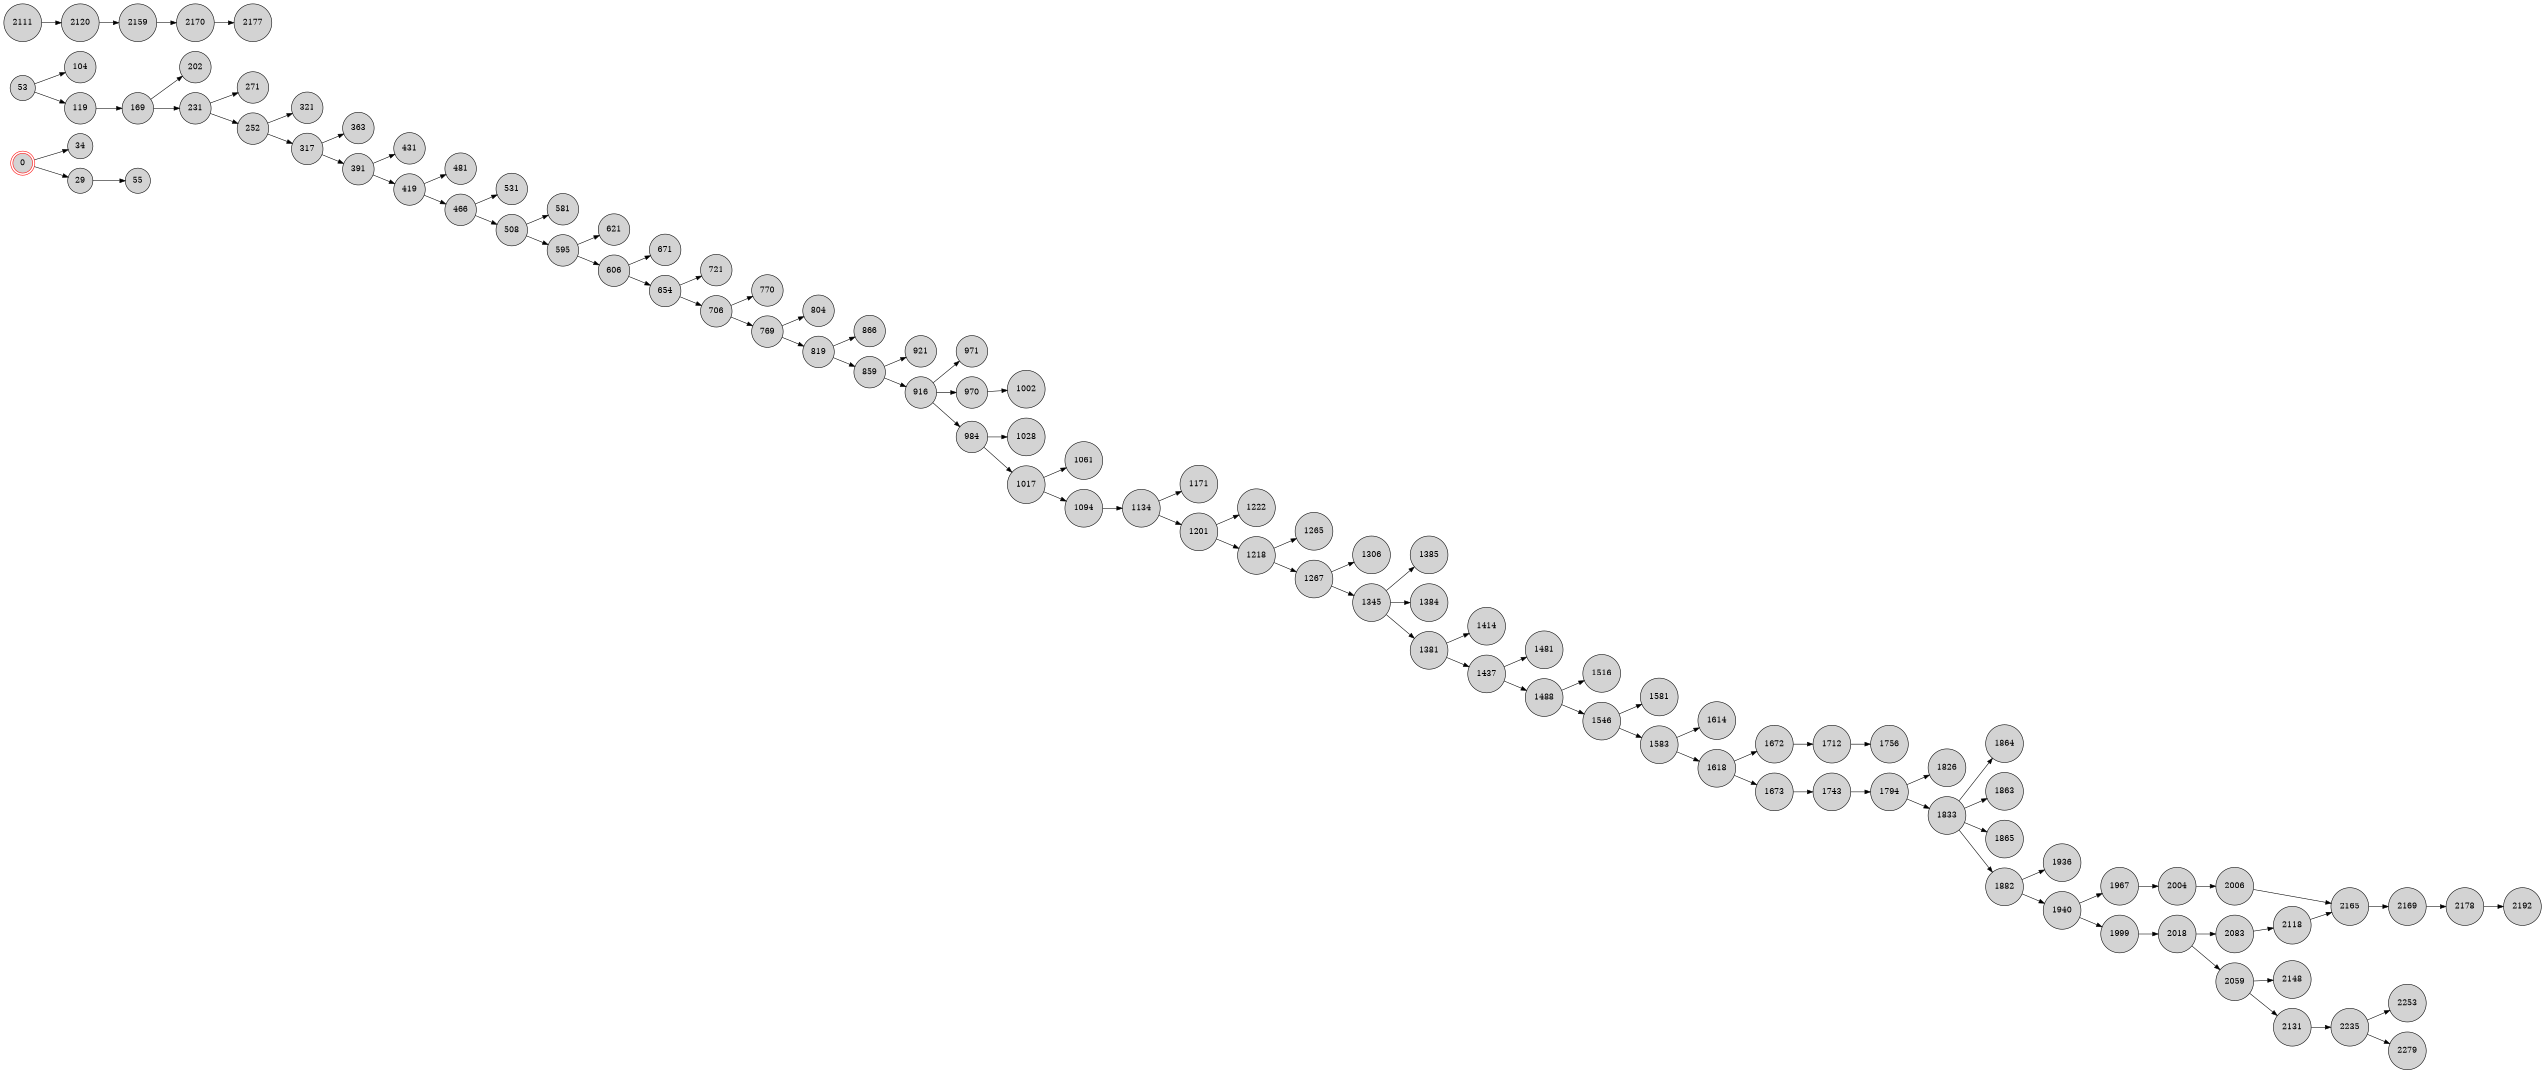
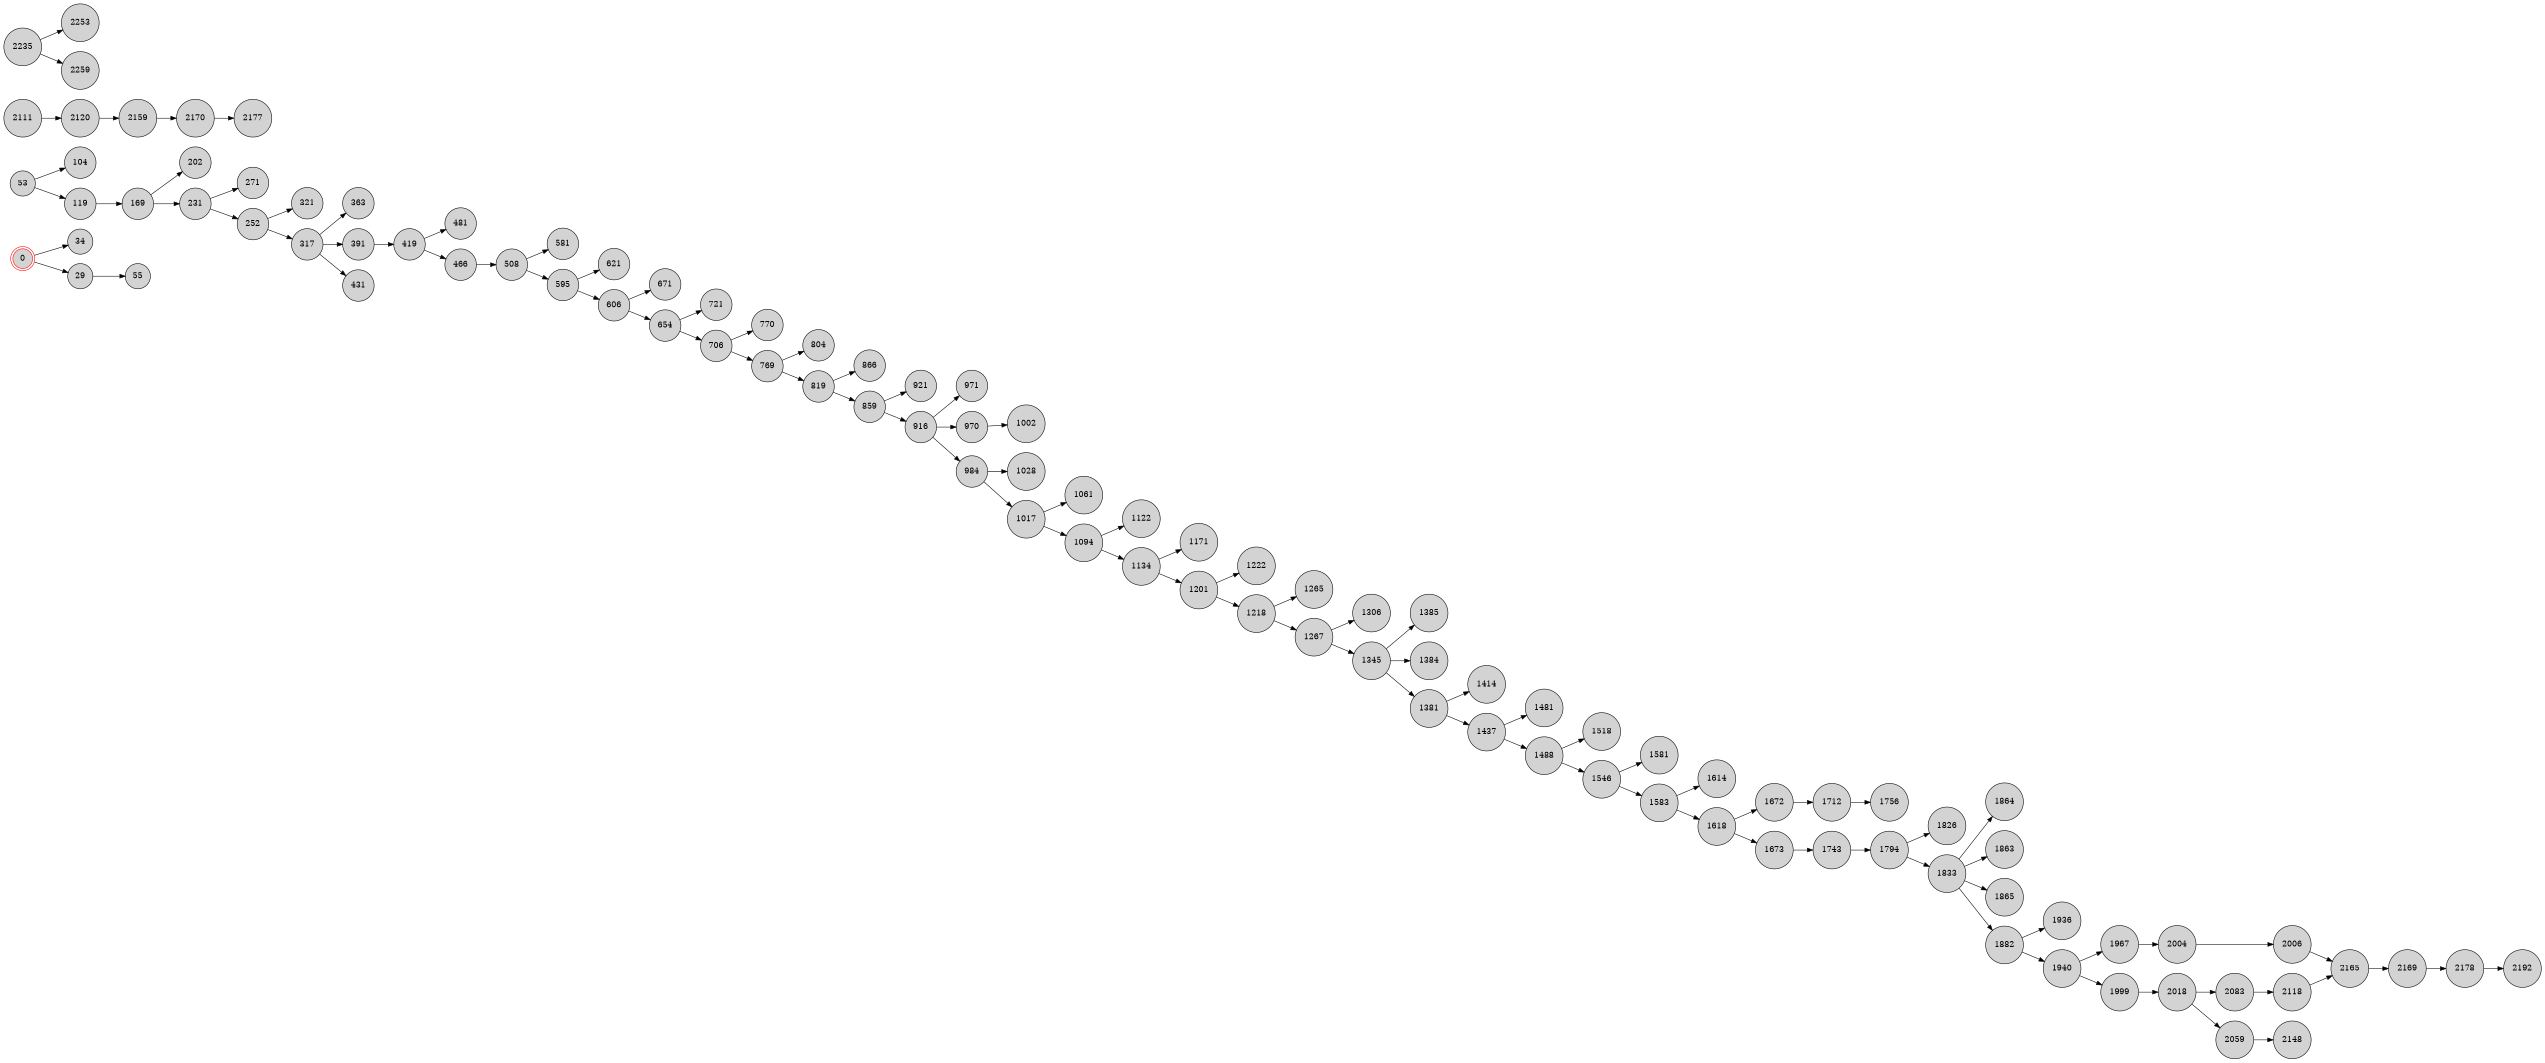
(381, 160) -> (331, 263)
(512, 189) -> none
none -> (1141, 519)
(1602, 673) -> (1602, 732)
(2292, 1027) -> none
(2407, 1051) -> (80, 70)
